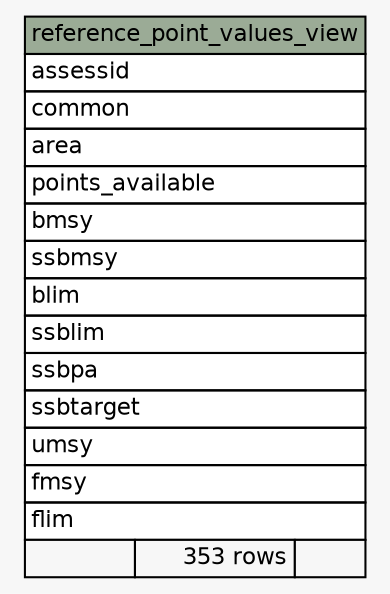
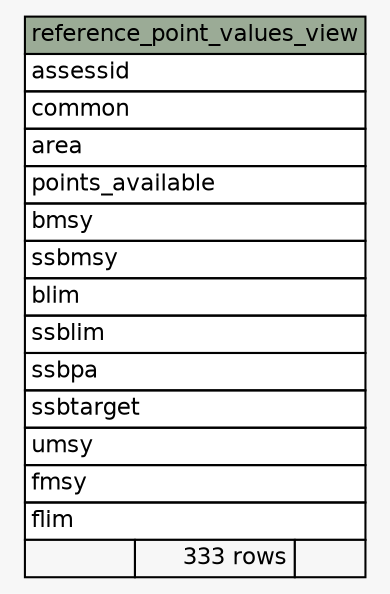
(236, 558) -> (236, 558)
